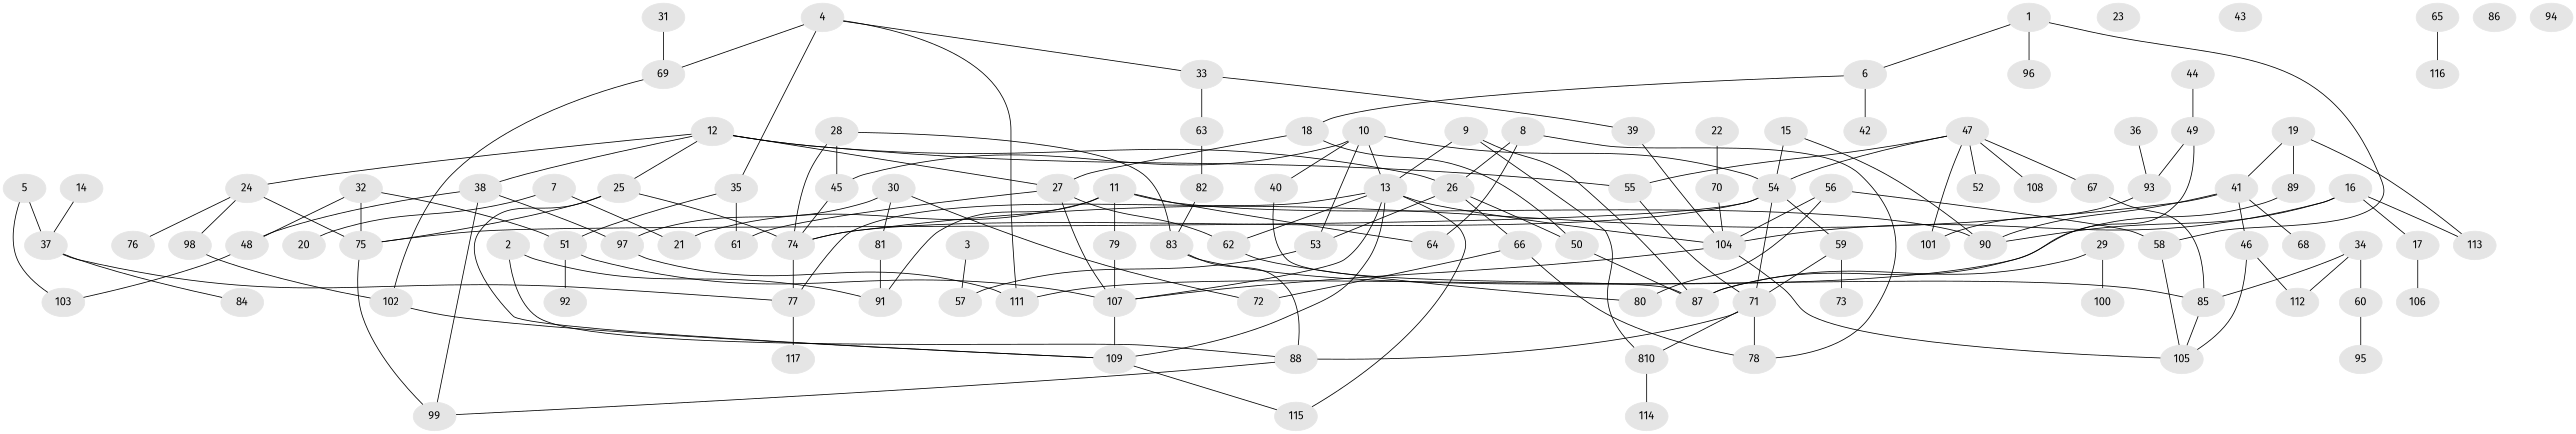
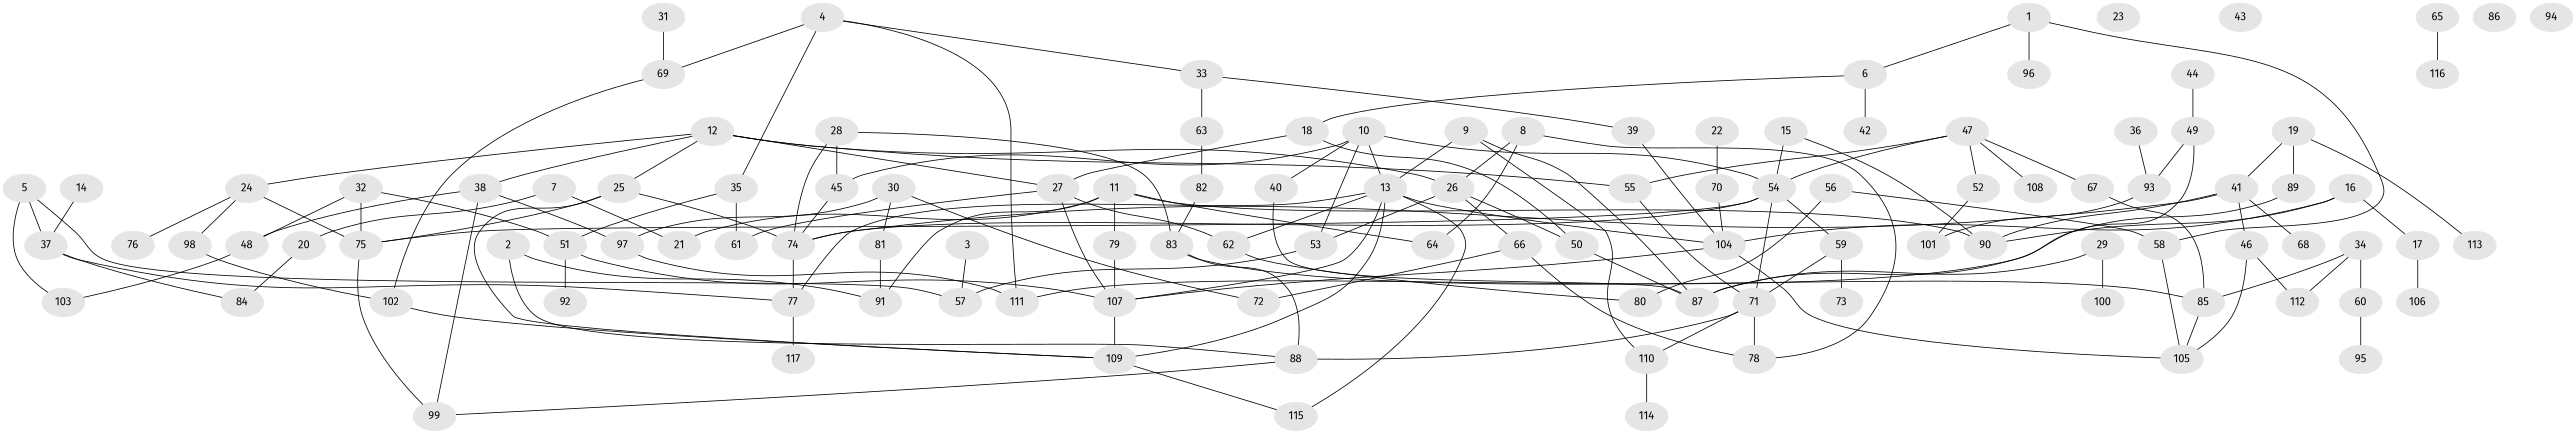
(1945, 188) -> (1956, 215)
(2413, 216) -> none
(1776, 218) -> none
none -> (276, 271)
none -> (408, 281)
(1647, 359) -> (1647, 359)
